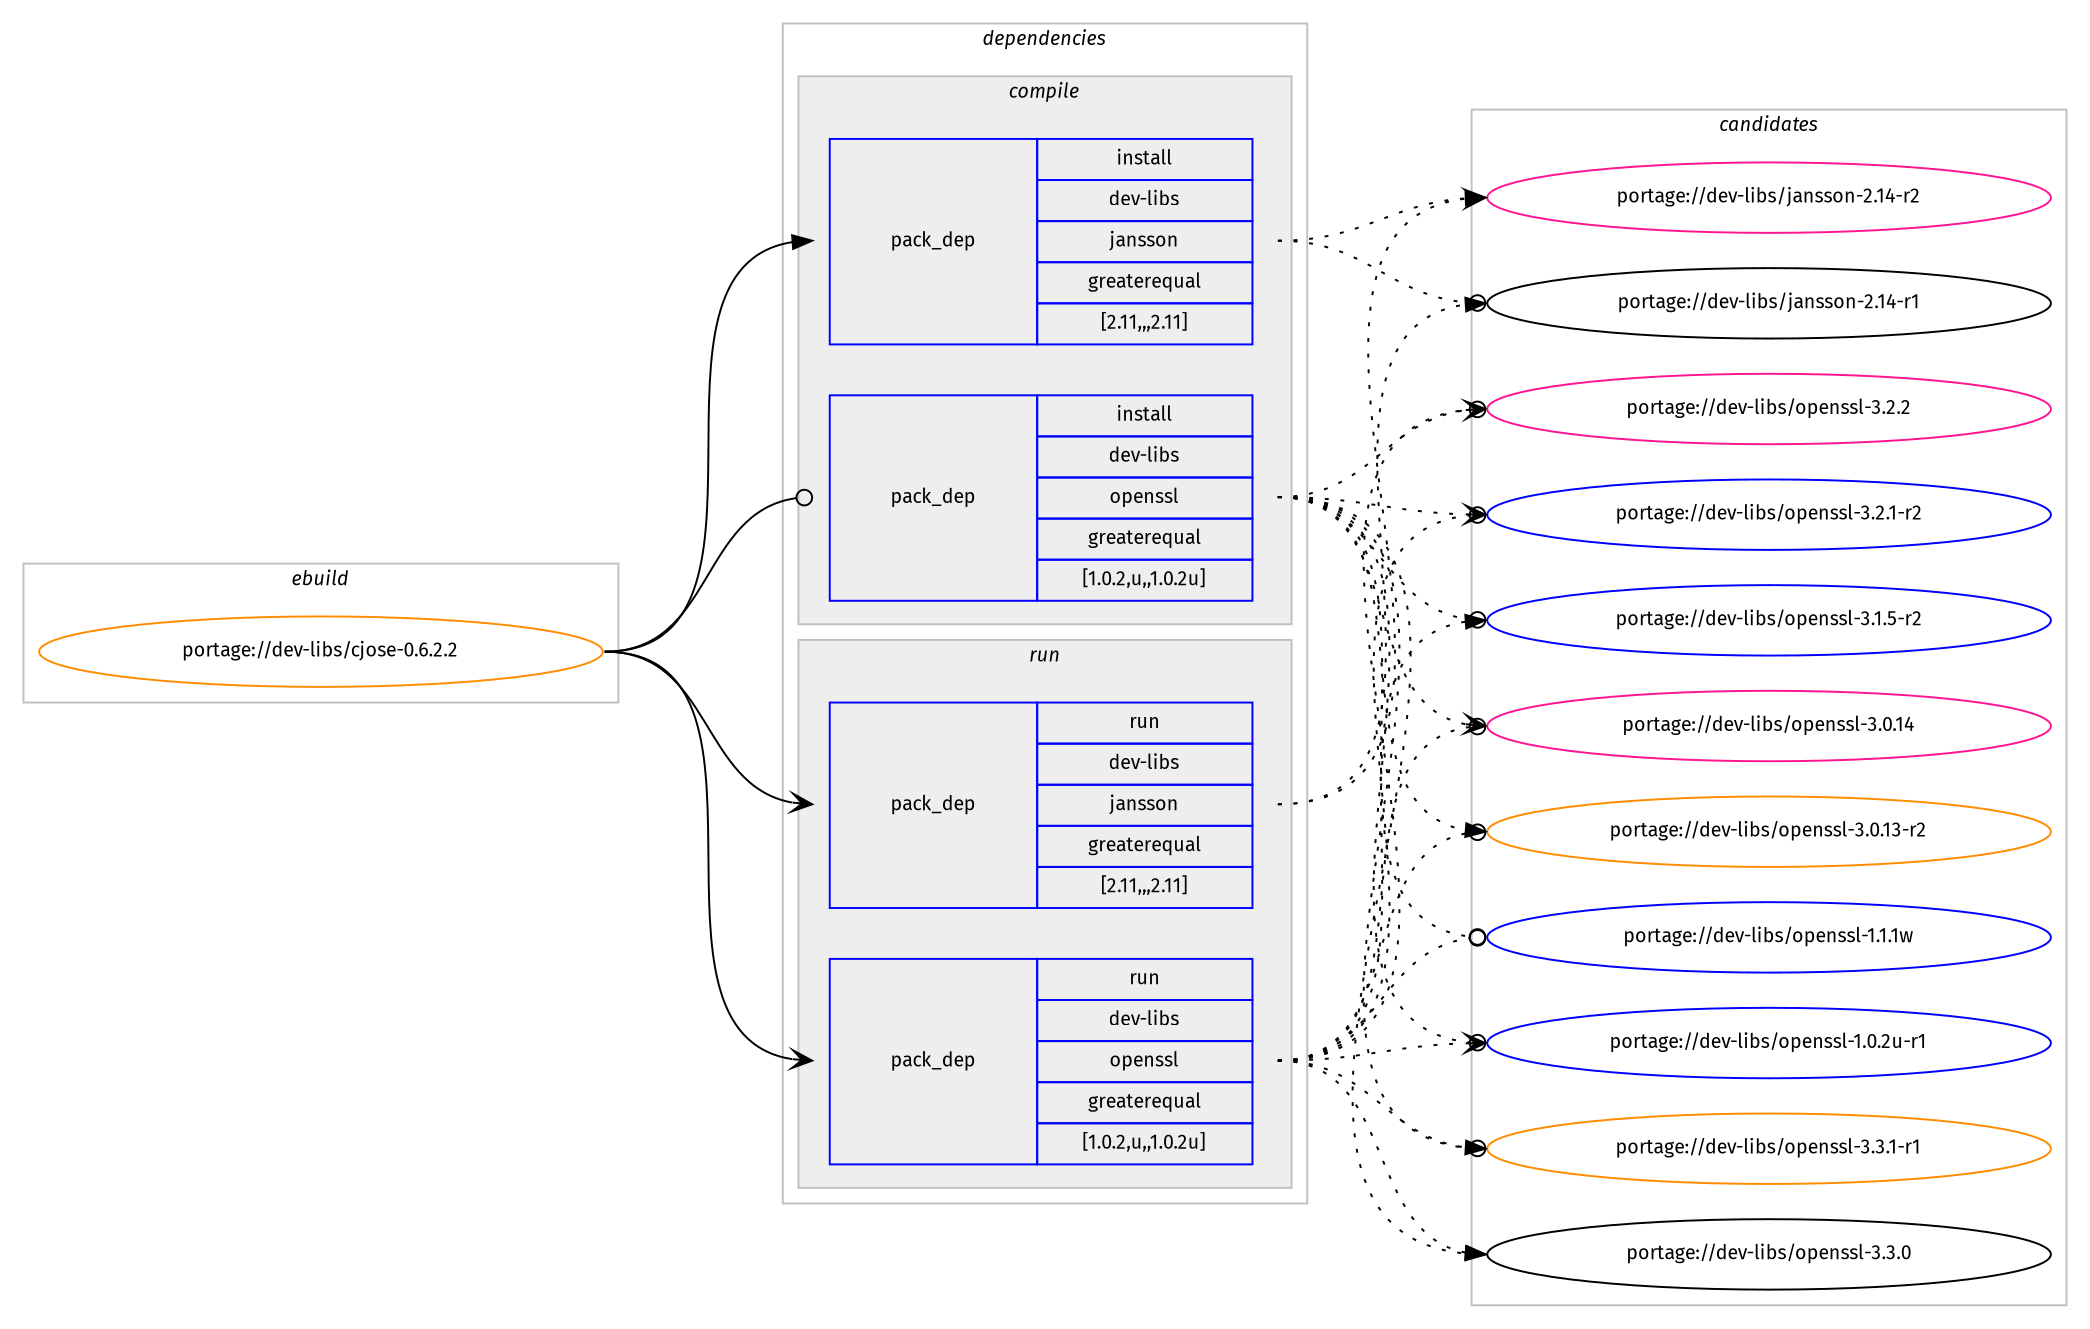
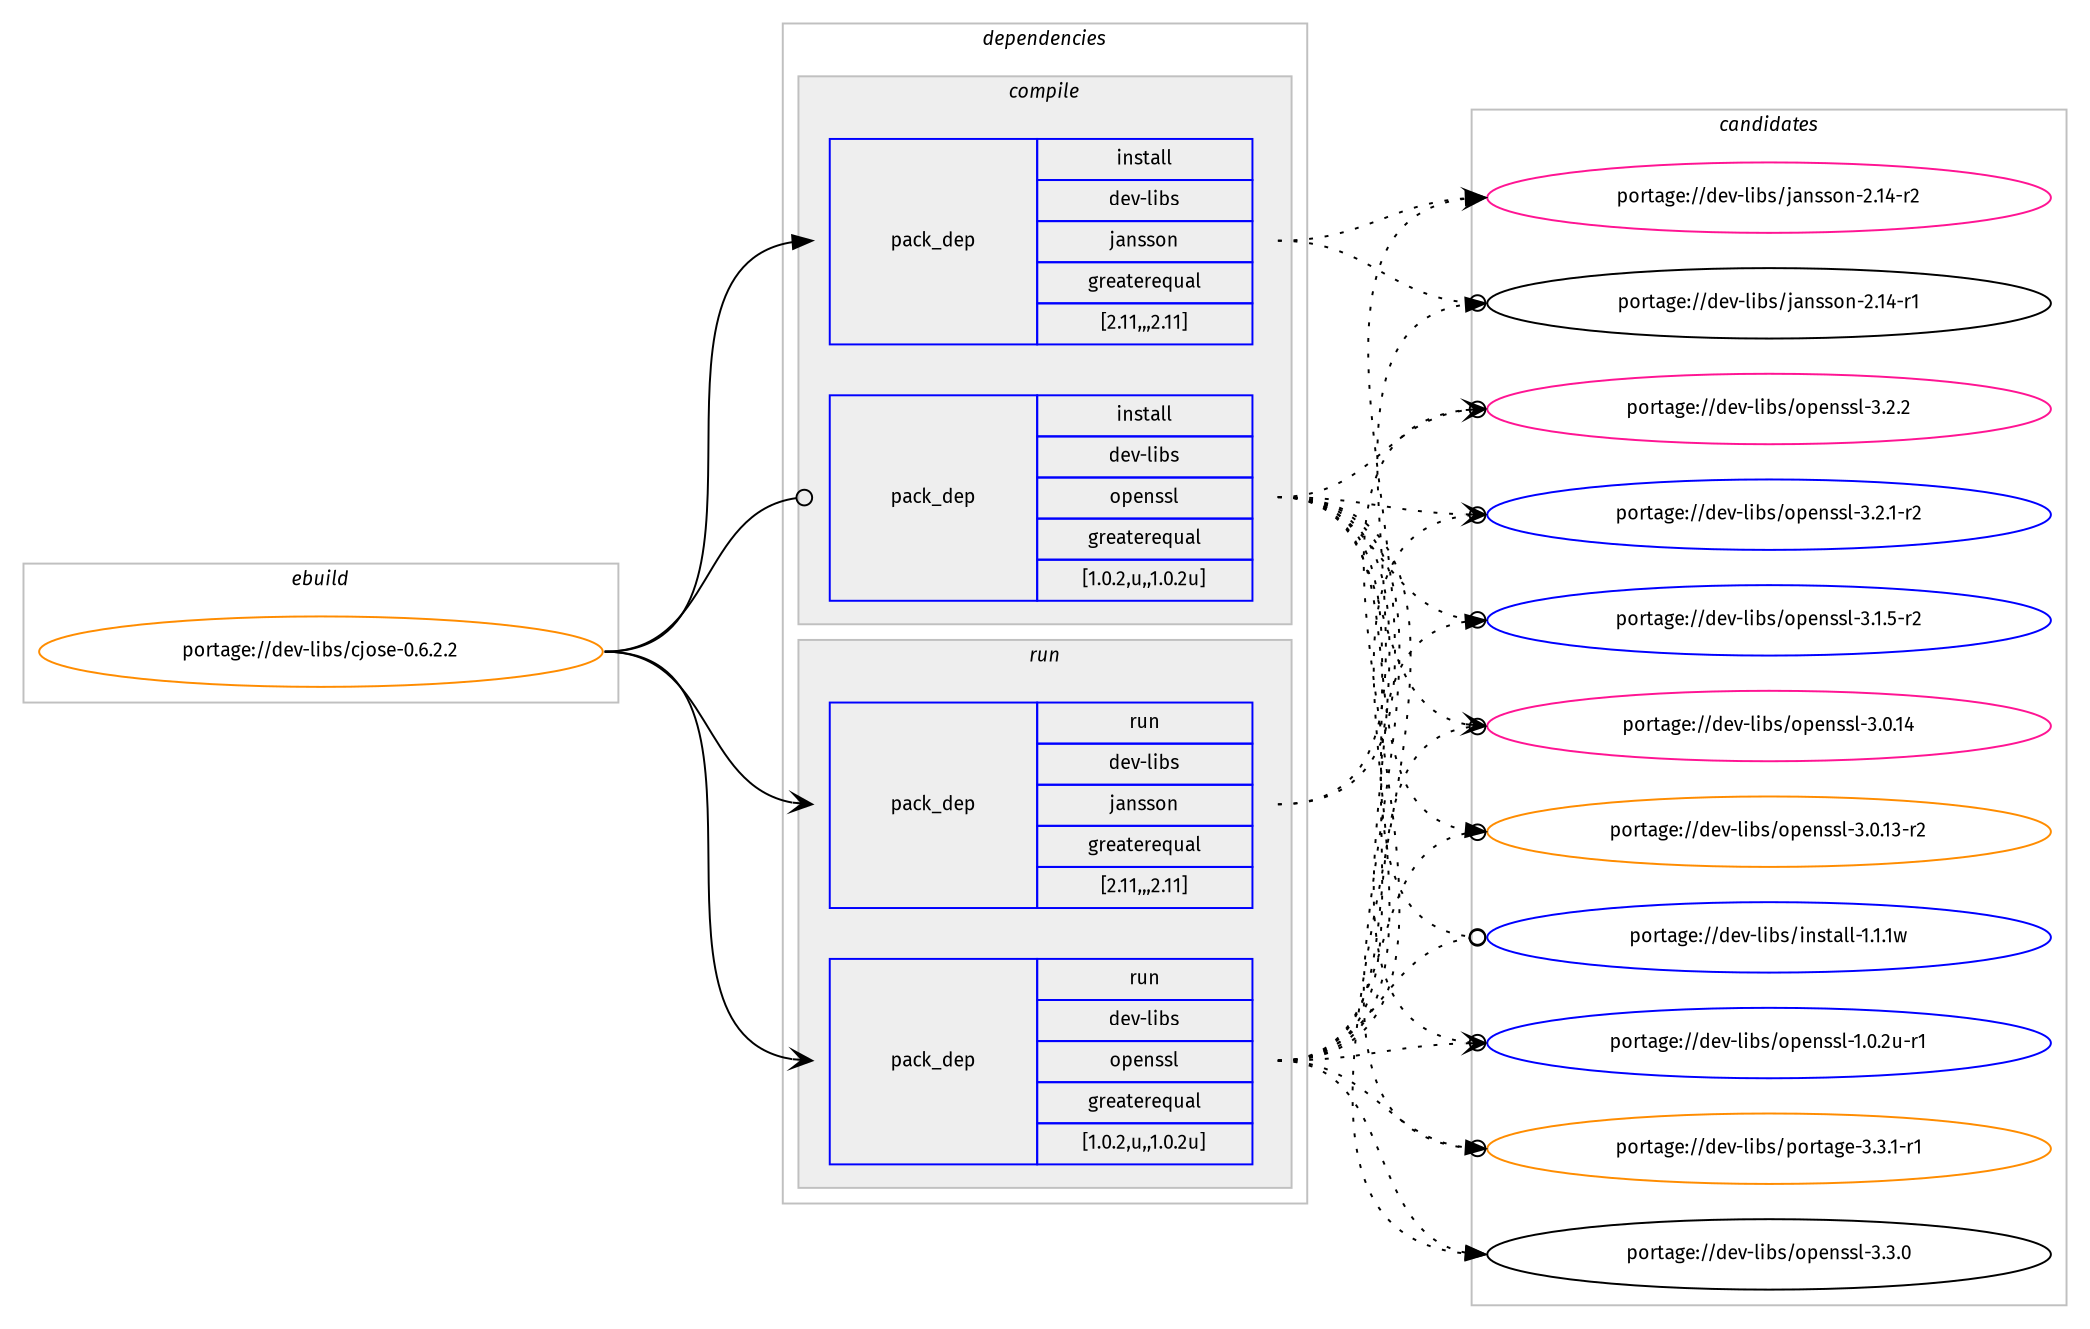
(1769, 937) -> (1769, 937)
(1769, 1149) -> (1769, 1149)
